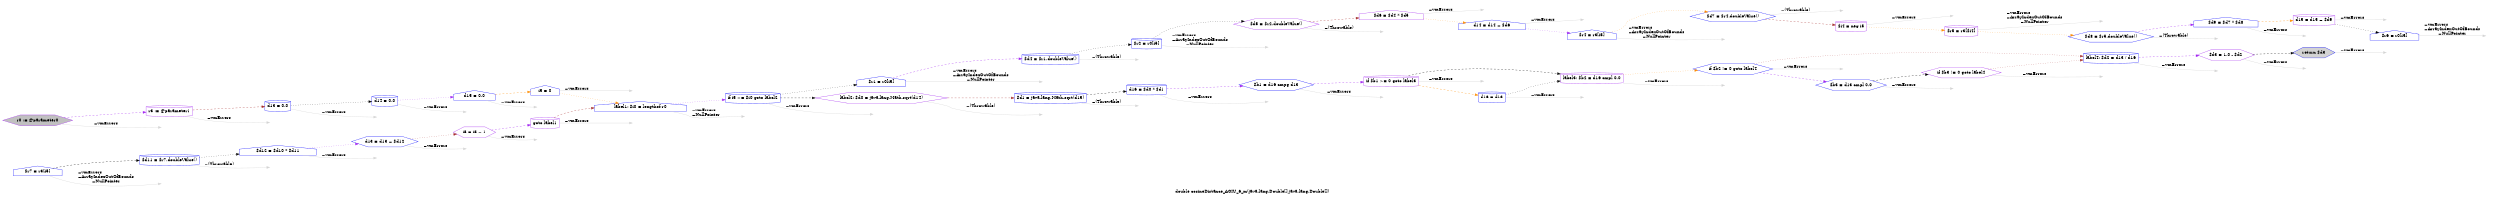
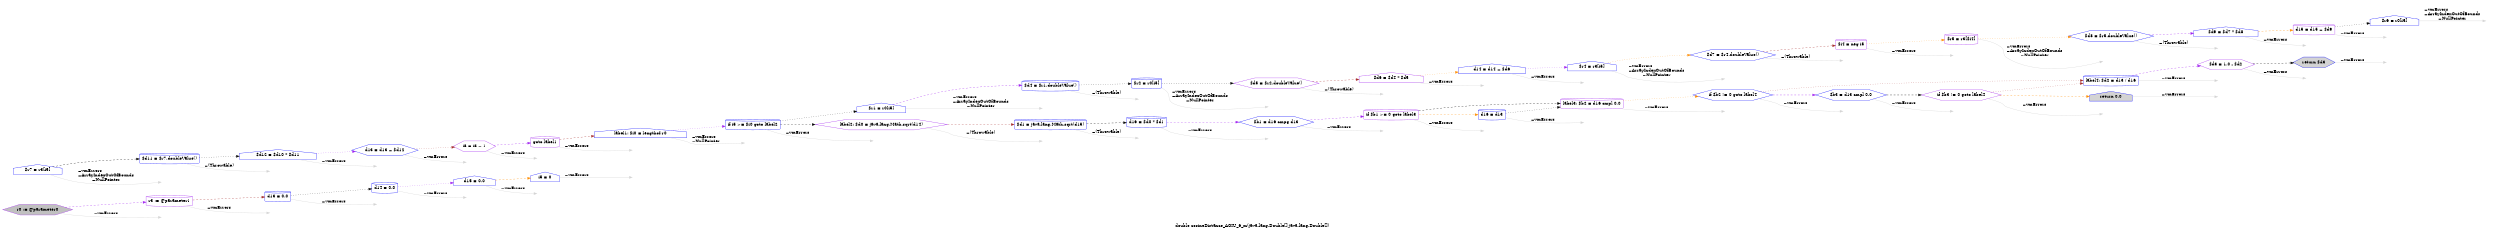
none -> (2111, 97)
(588, 98) -> none
